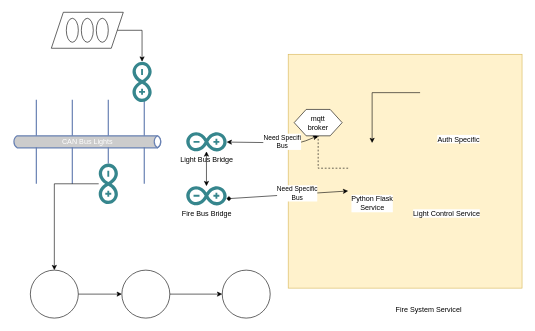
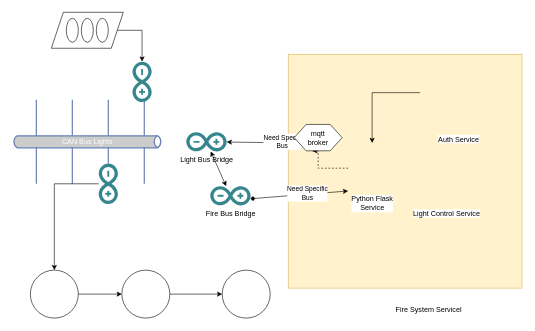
(318, 123) -> (318, 138)
(459, 140) -> (459, 140)
(207, 196) -> (231, 196)
